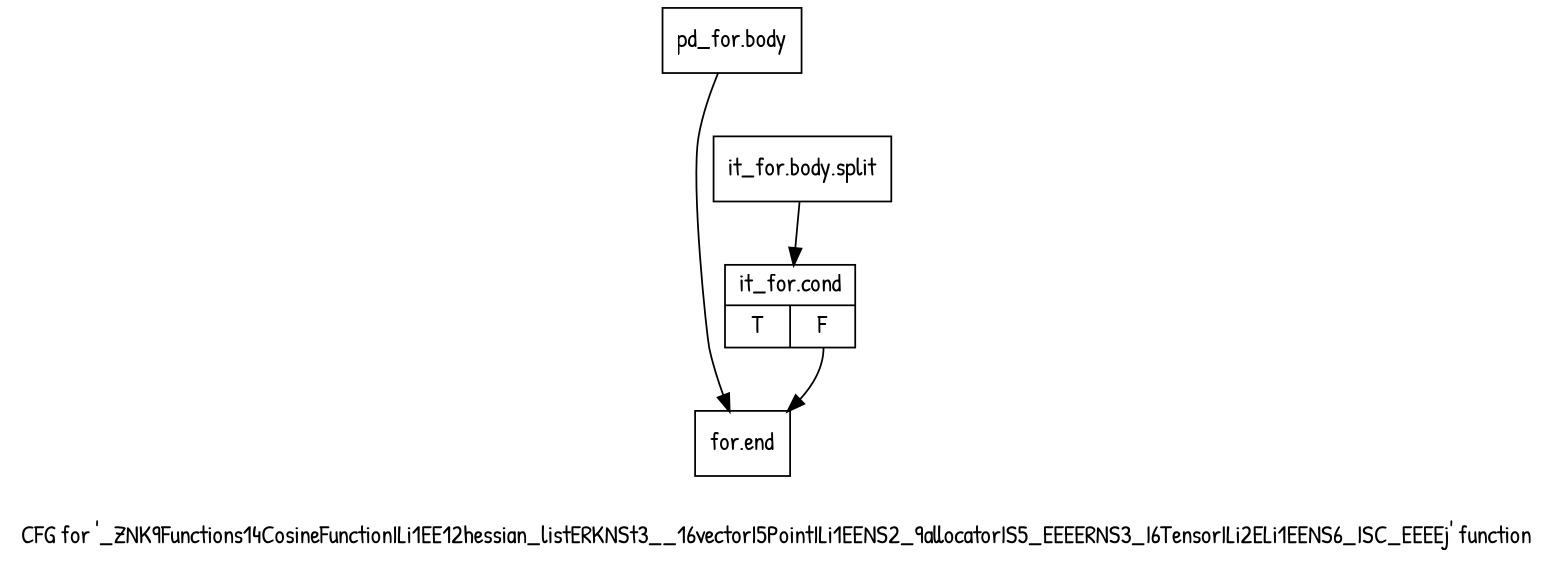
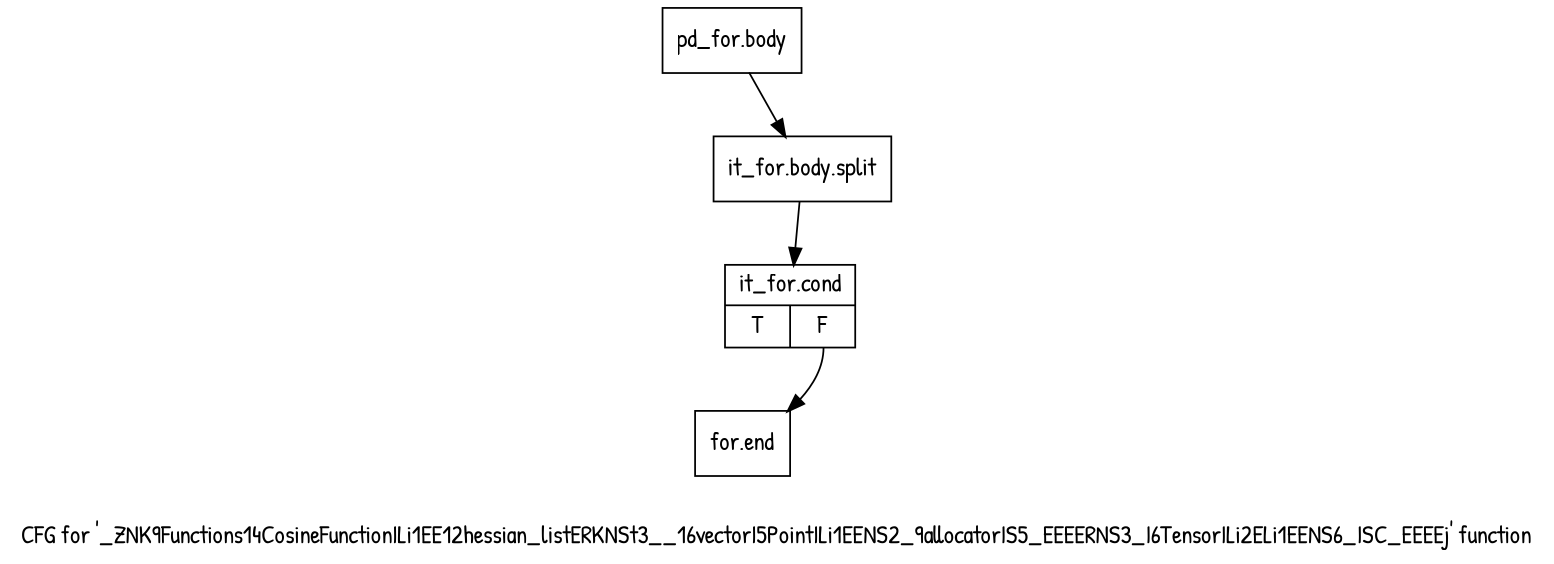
(699, 234) -> (763, 97)
